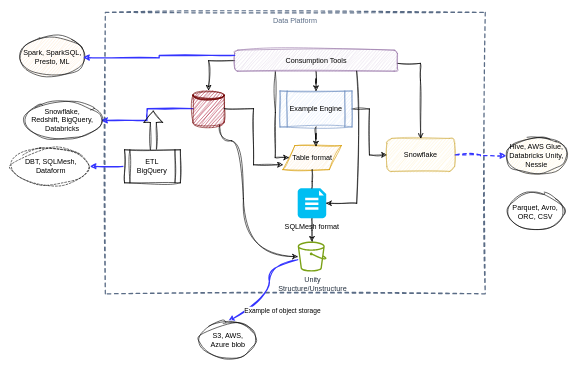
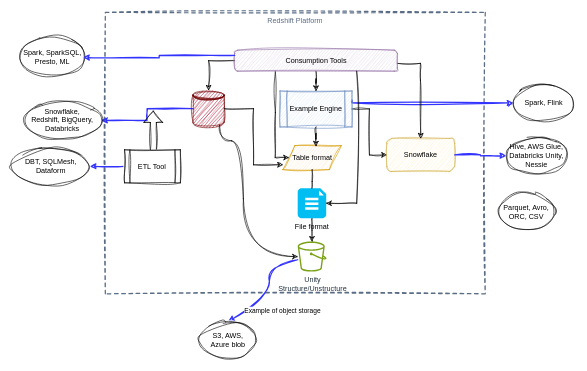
(295, 21) -> (295, 21)
(53, 56) -> (53, 56)
none -> (428, 103)
none -> (544, 103)
(421, 134) -> (421, 132)
(479, 155) -> (479, 155)
(536, 156) -> (536, 156)
(51, 166) -> (51, 166)
(152, 167) -> (152, 167)
(535, 211) -> (526, 211)
(312, 227) -> (312, 227)
